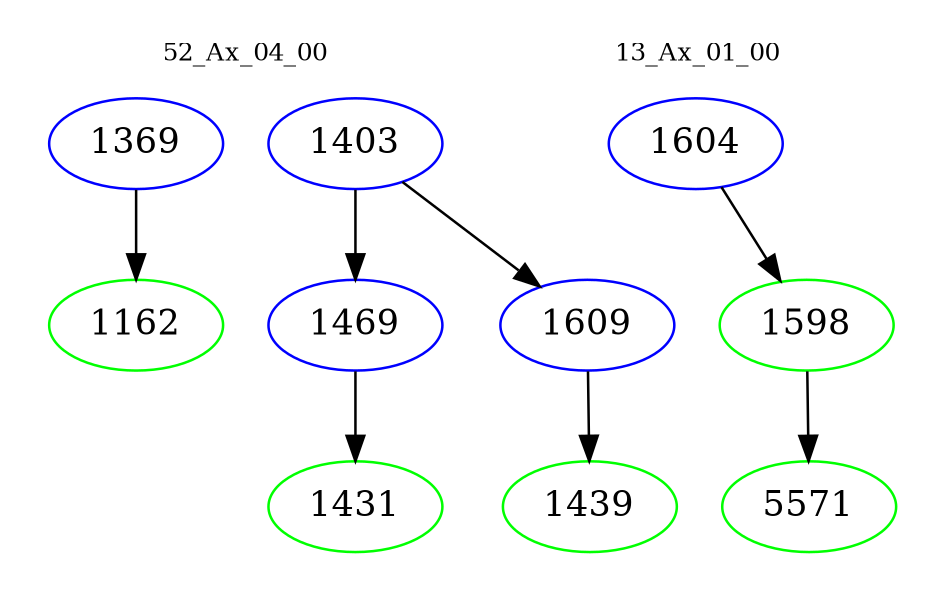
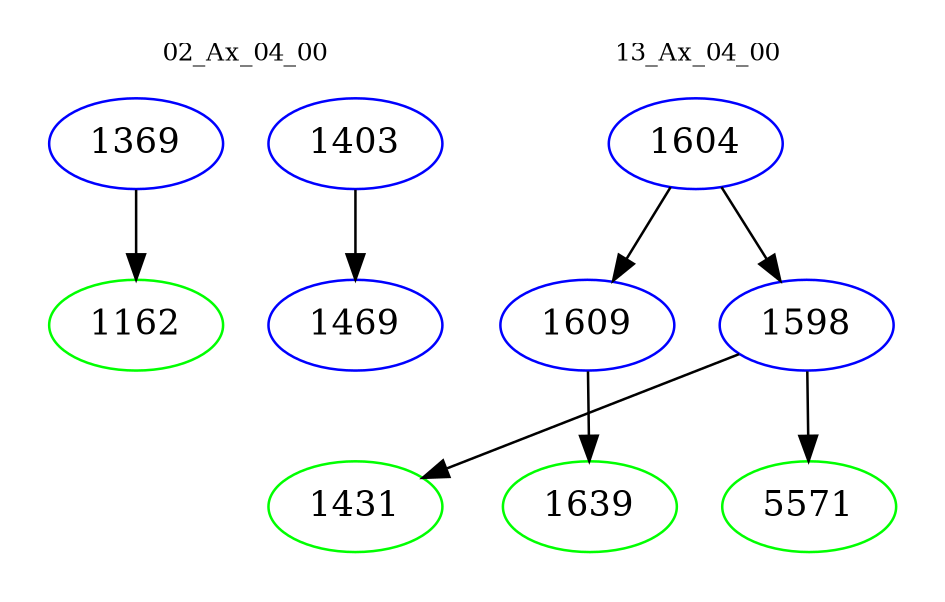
(246, 54) -> (246, 54)
(698, 54) -> (698, 54)
(446, 215) -> (649, 223)
(807, 325) -> (807, 325)
(355, 404) -> (608, 406)
(590, 507) -> (590, 507)
